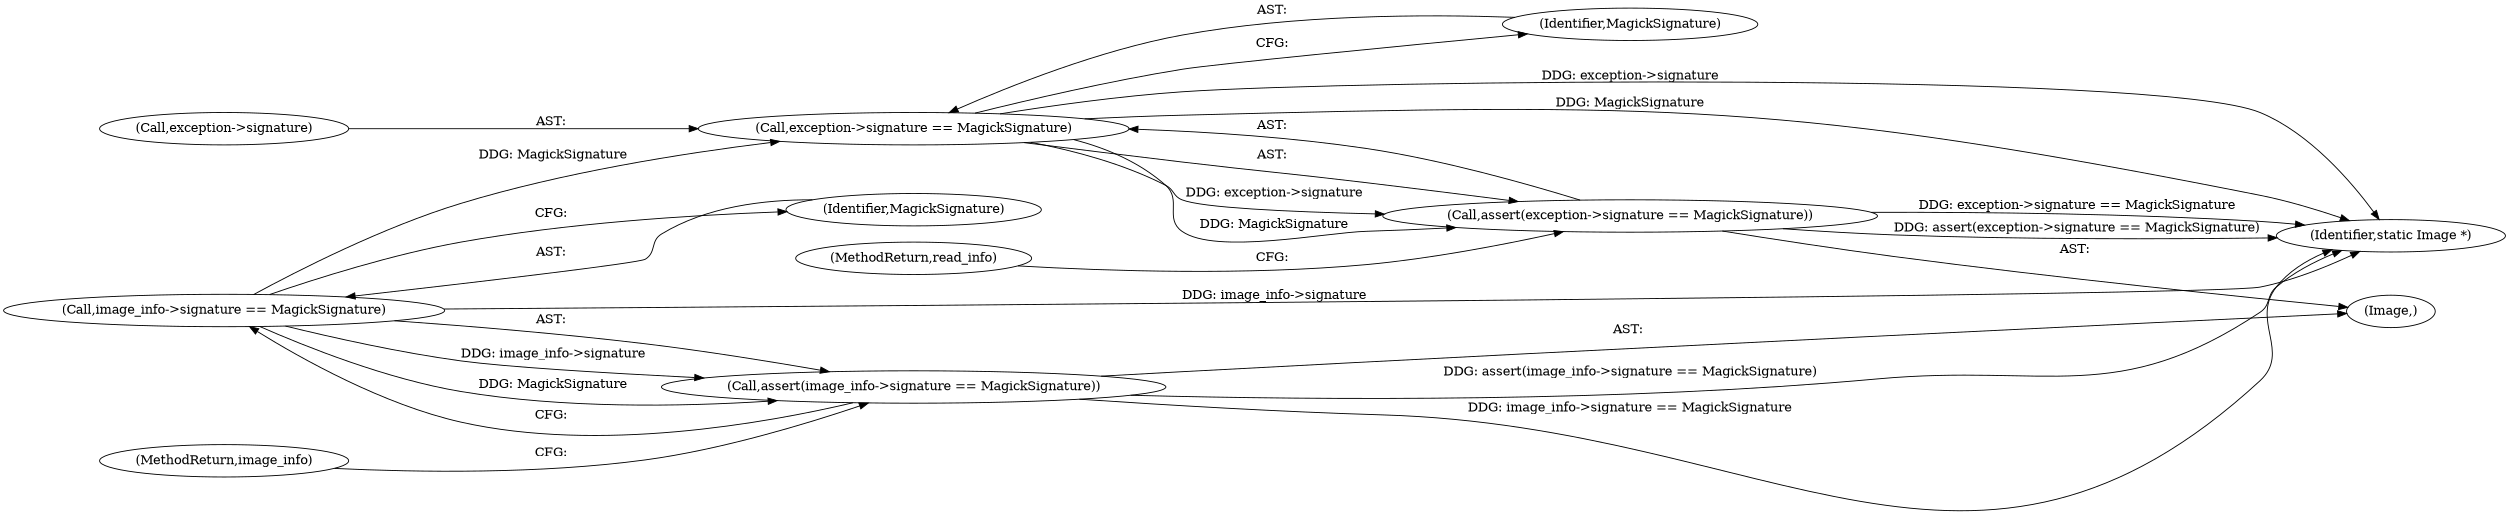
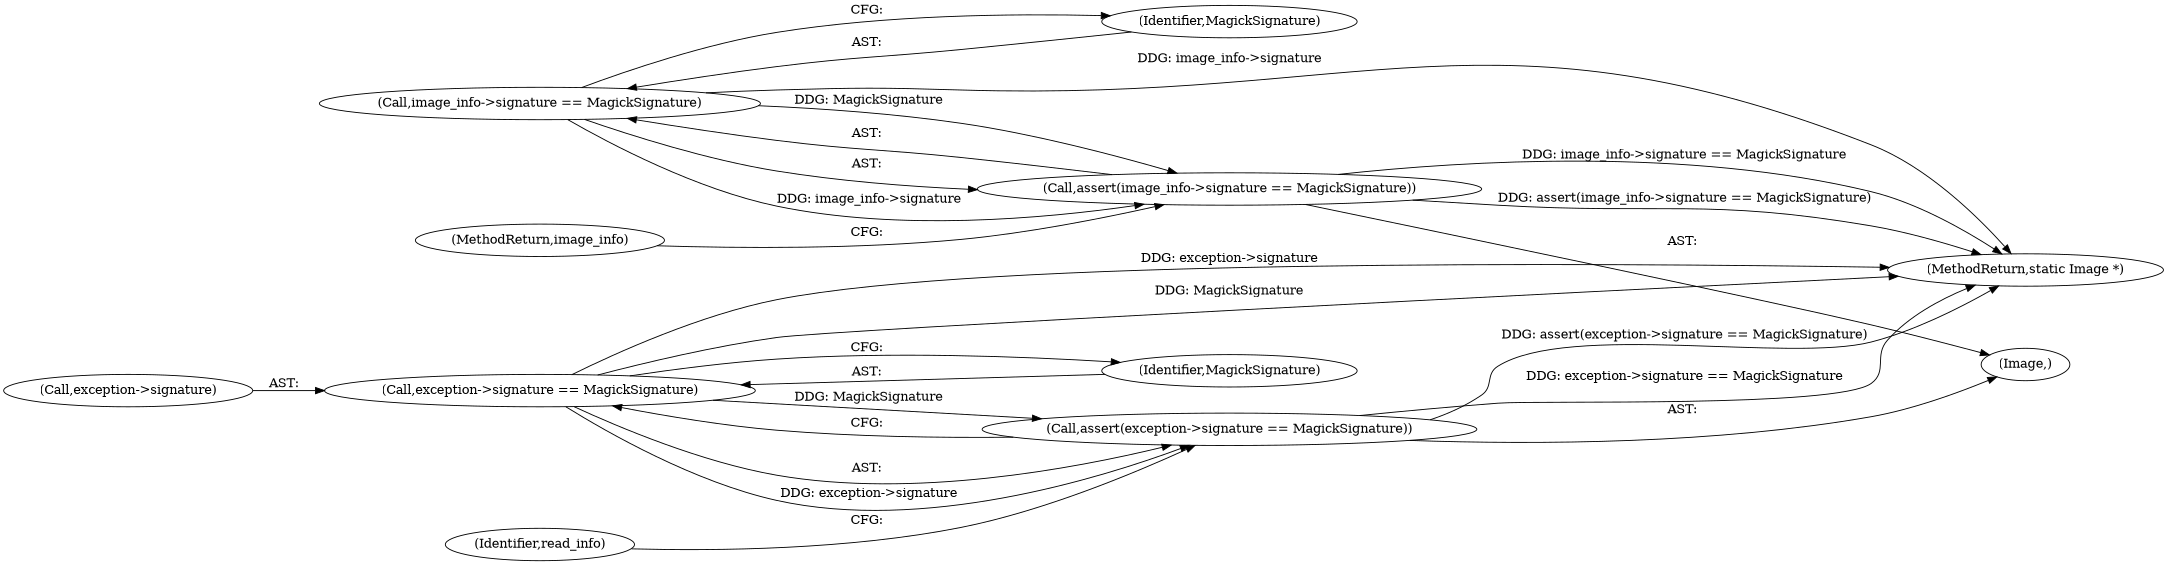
(1274, 126) -> (869, 423)
(504, 191) -> none
(2391, 236) -> (2026, 270)
(914, 258) -> (540, 544)
(553, 415) -> (869, 134)
